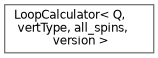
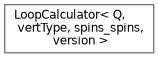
(79, 29) -> (79, 29)
